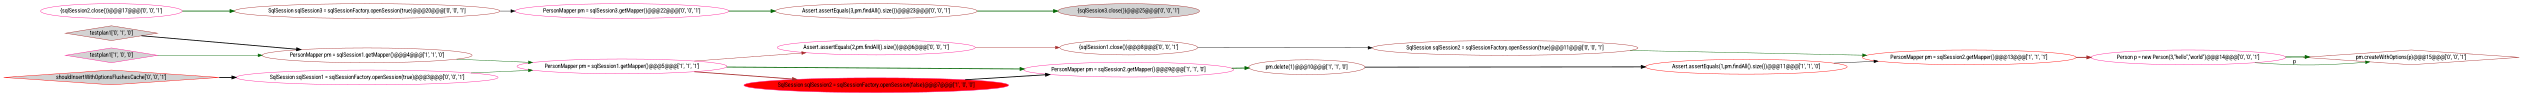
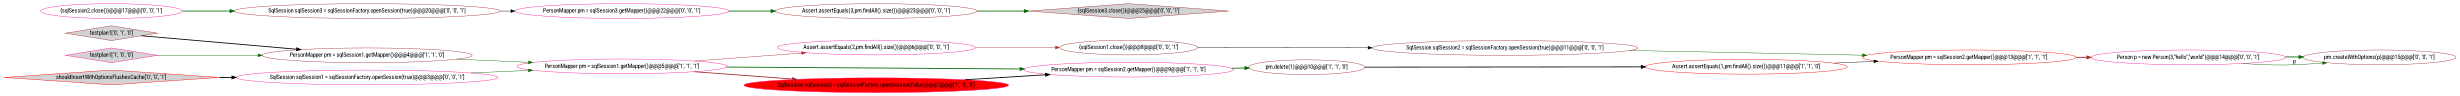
(1129, 11) -> (1129, 11)
(2411, 57) -> (2380, 57)
